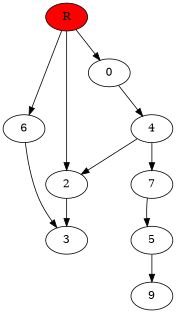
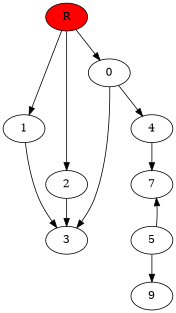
(24, 129) -> (24, 129)
(113, 154) -> none
none -> (105, 156)
(147, 208) -> (157, 216)
